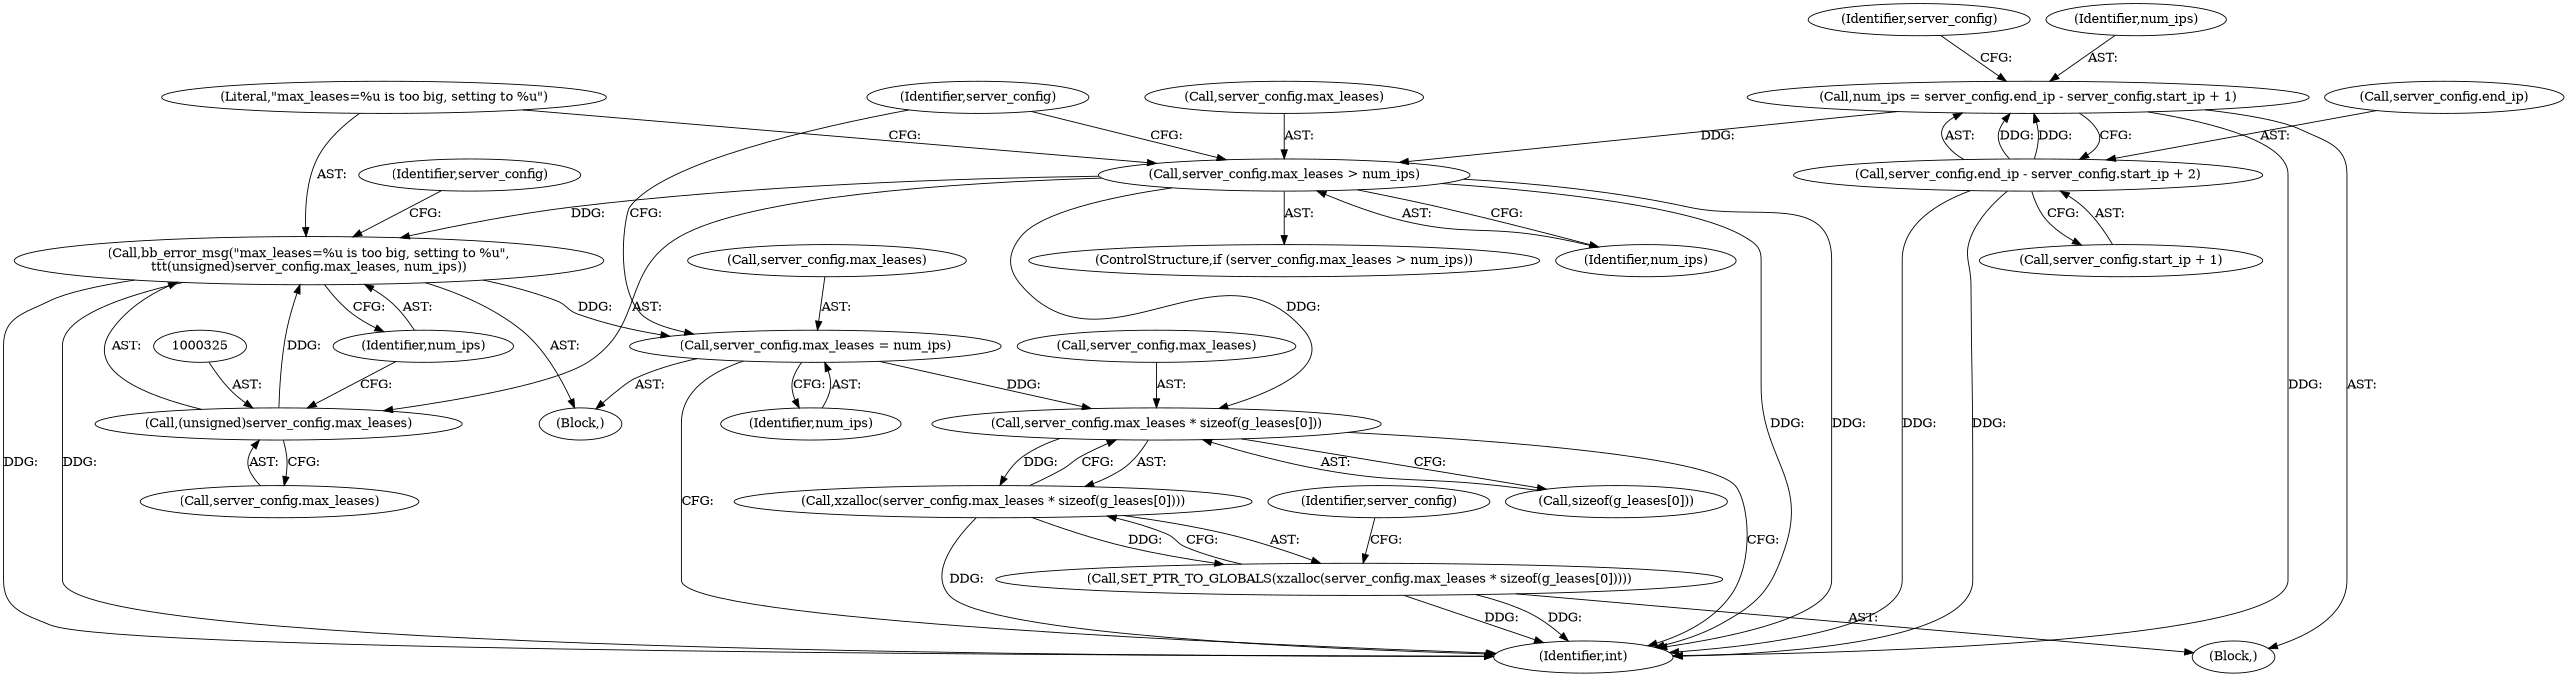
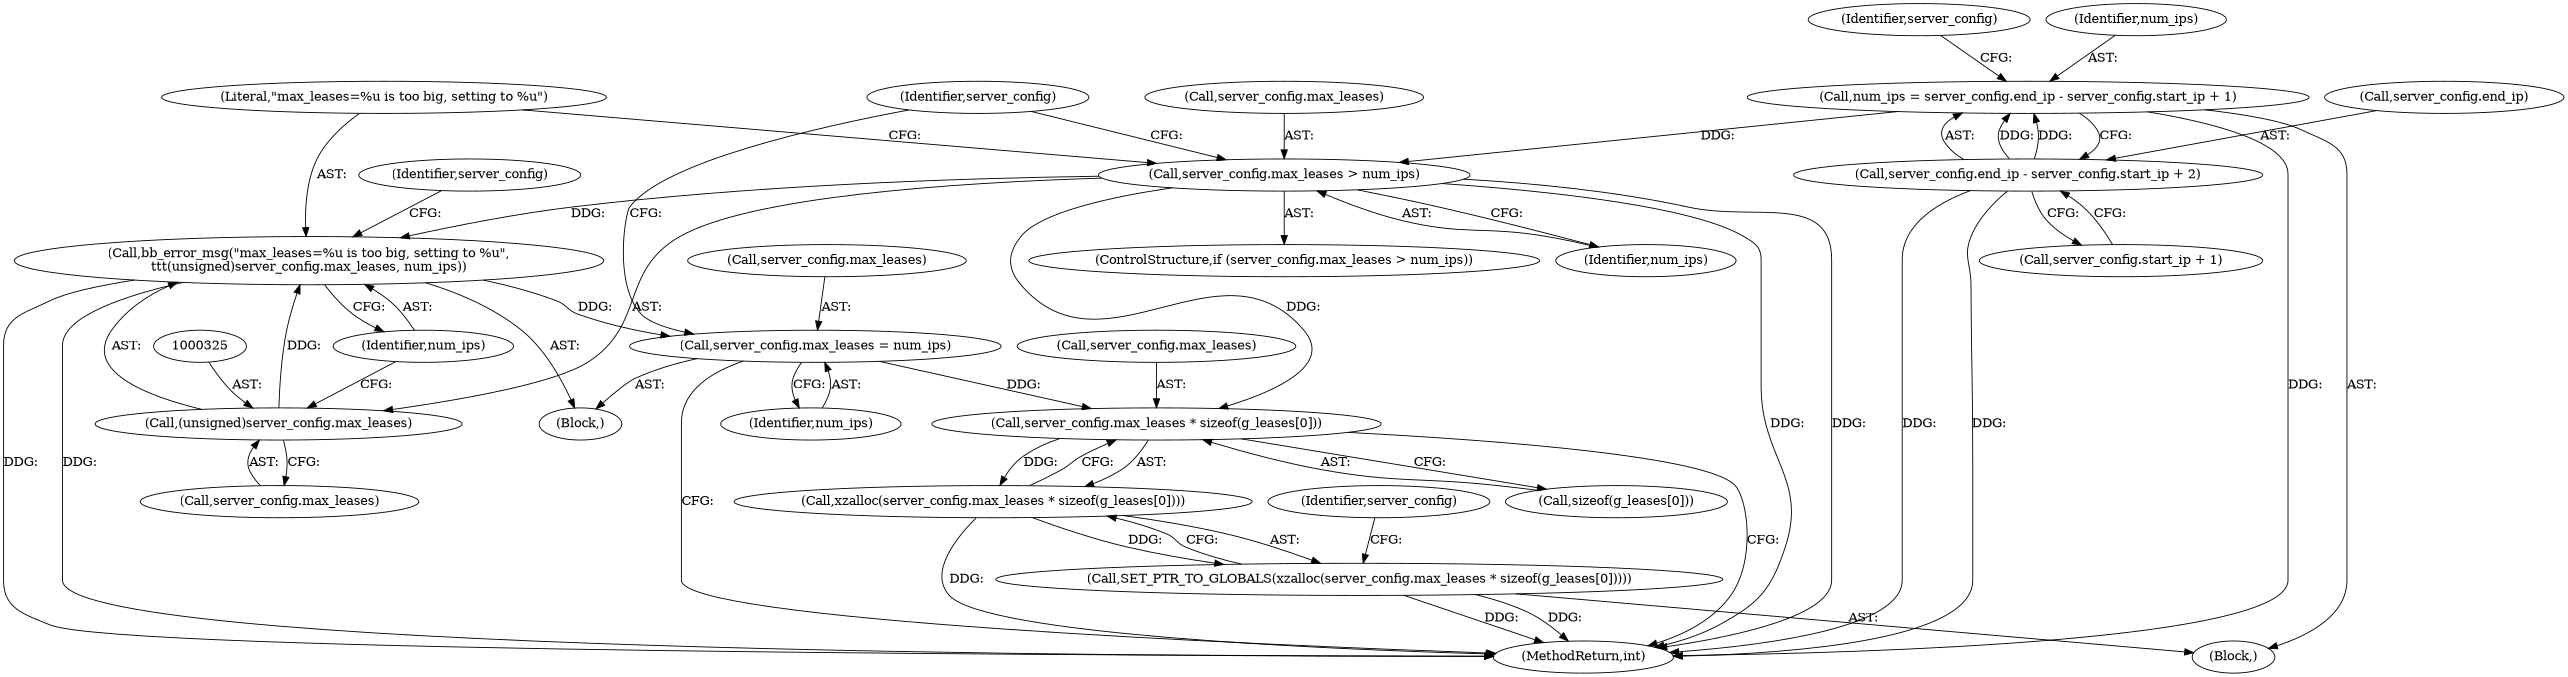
(2112, 214) -> (2112, 214)
(1583, 657) -> (1583, 657)
